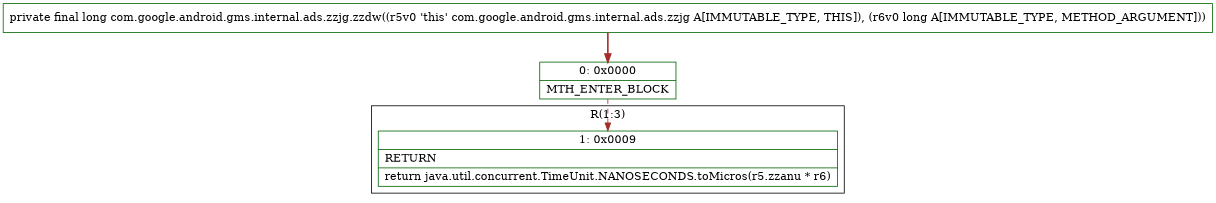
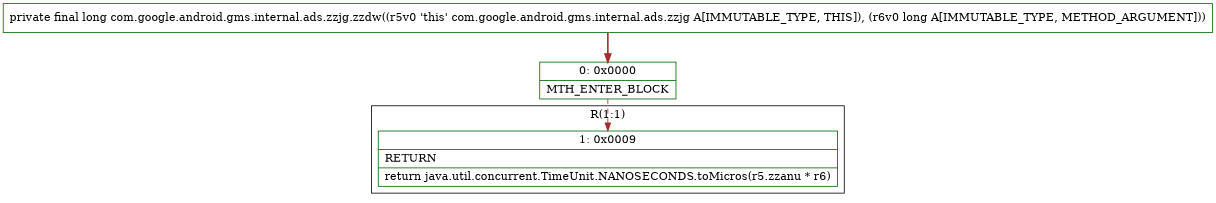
(608, 115) -> (608, 115)
